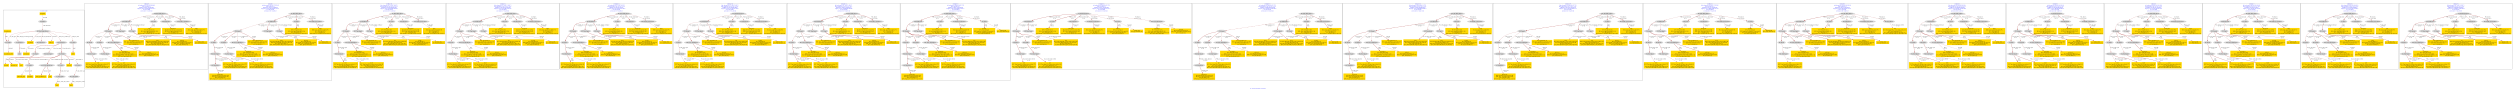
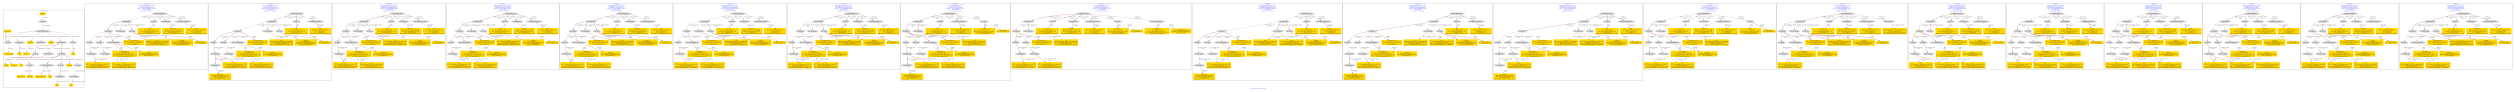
(19, 54) -> (19, 54)
